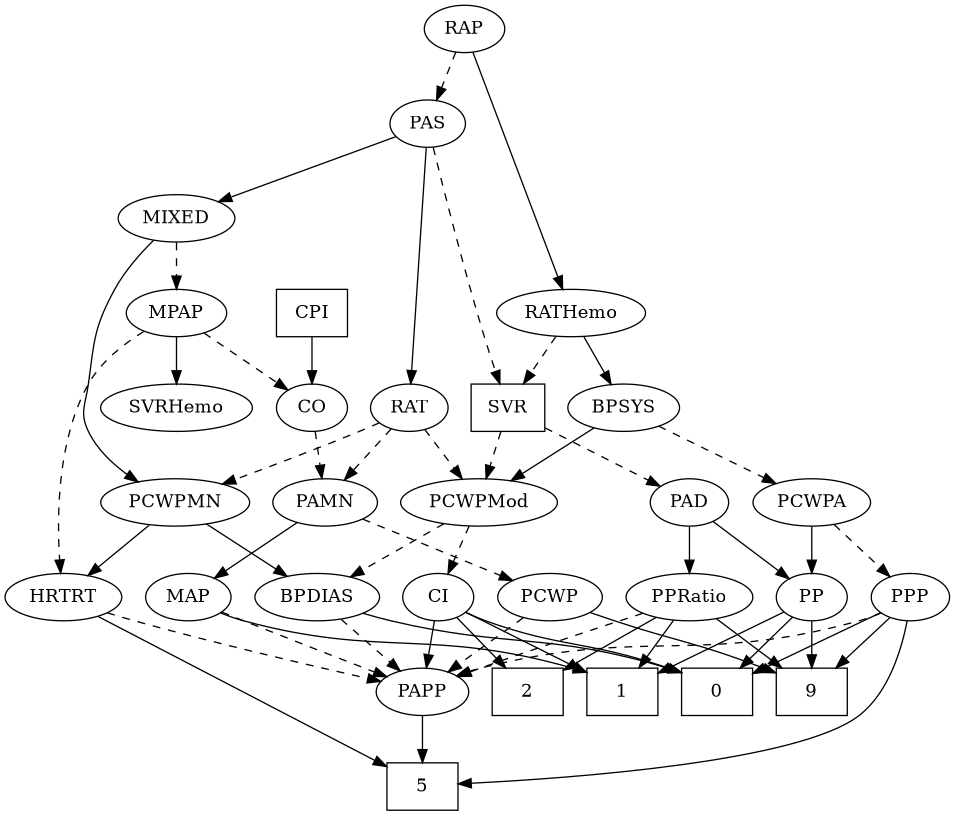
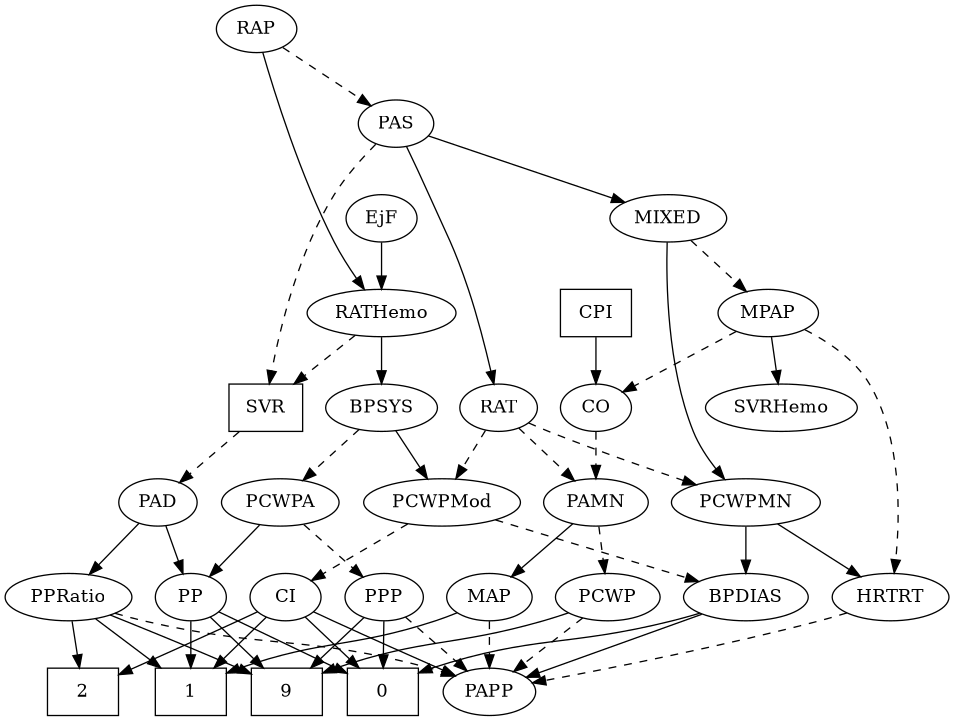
none -> (382, 218)
(495, 449) -> none
(356, 632) -> (620, 644)
(422, 787) -> none
